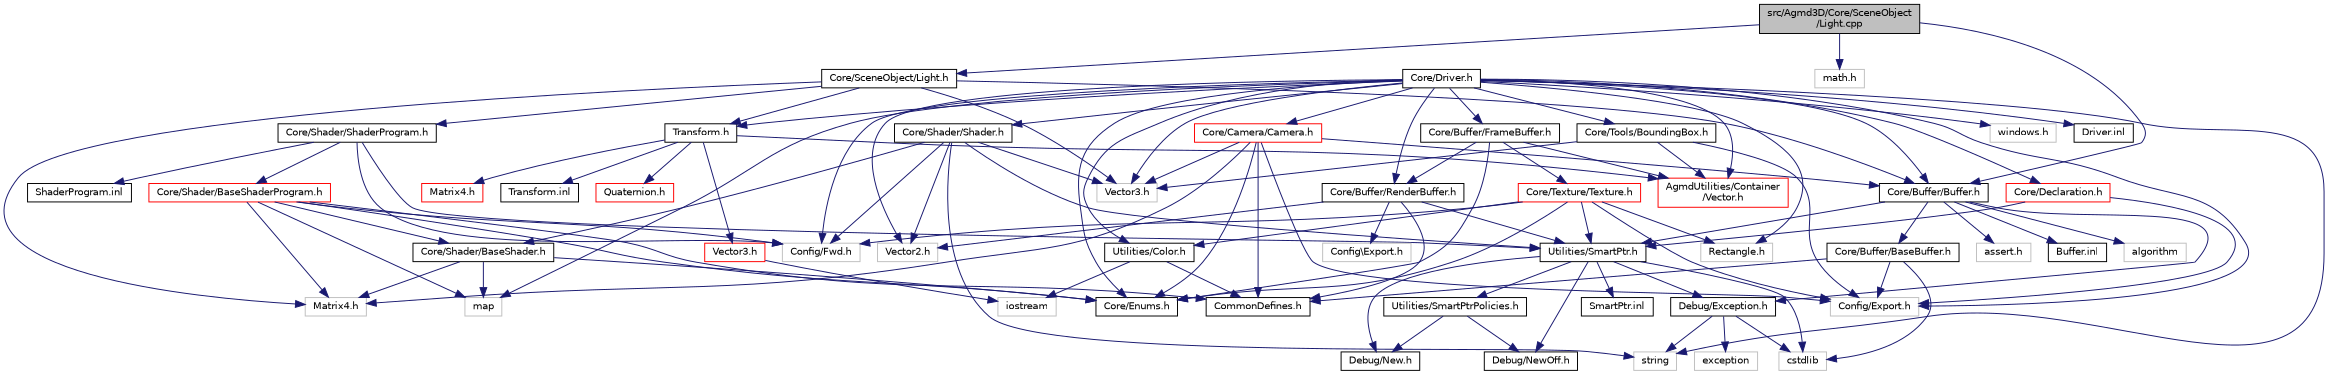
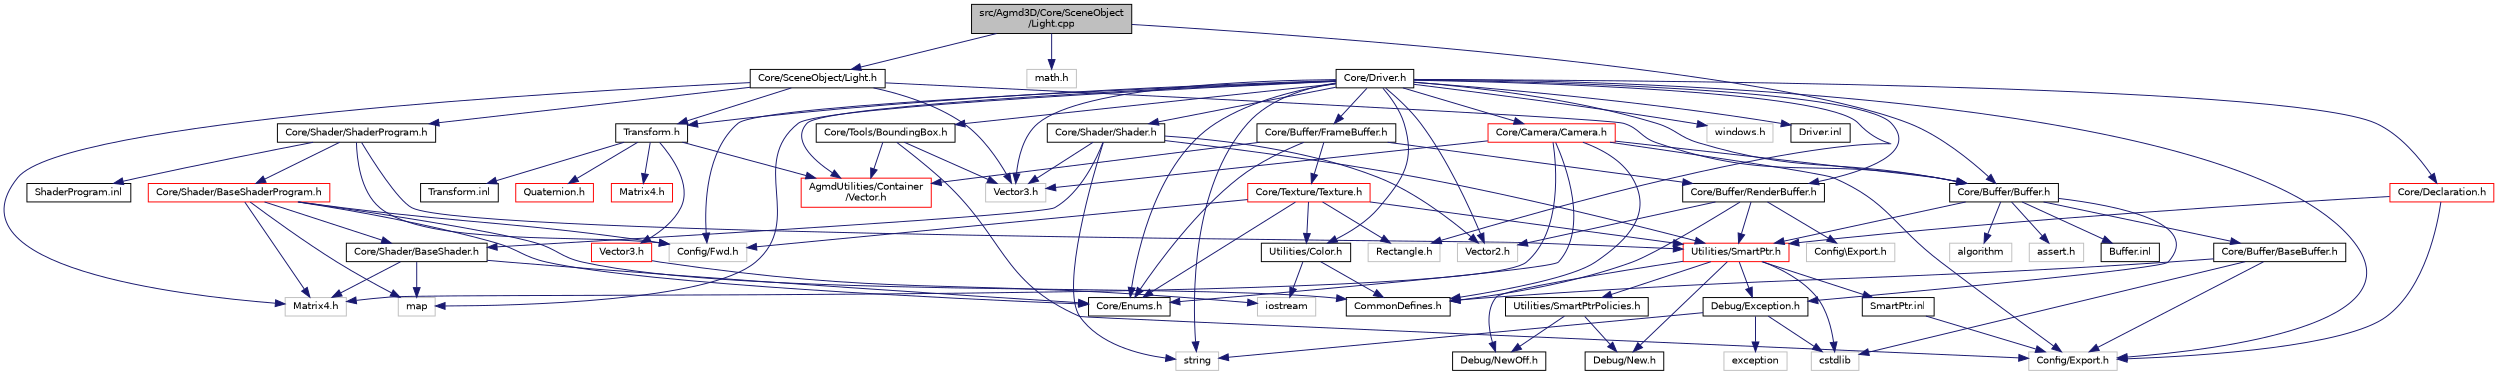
(891, 189) -> none
(1593, 252) -> (1736, 252)
(1694, 263) -> (1981, 333)
